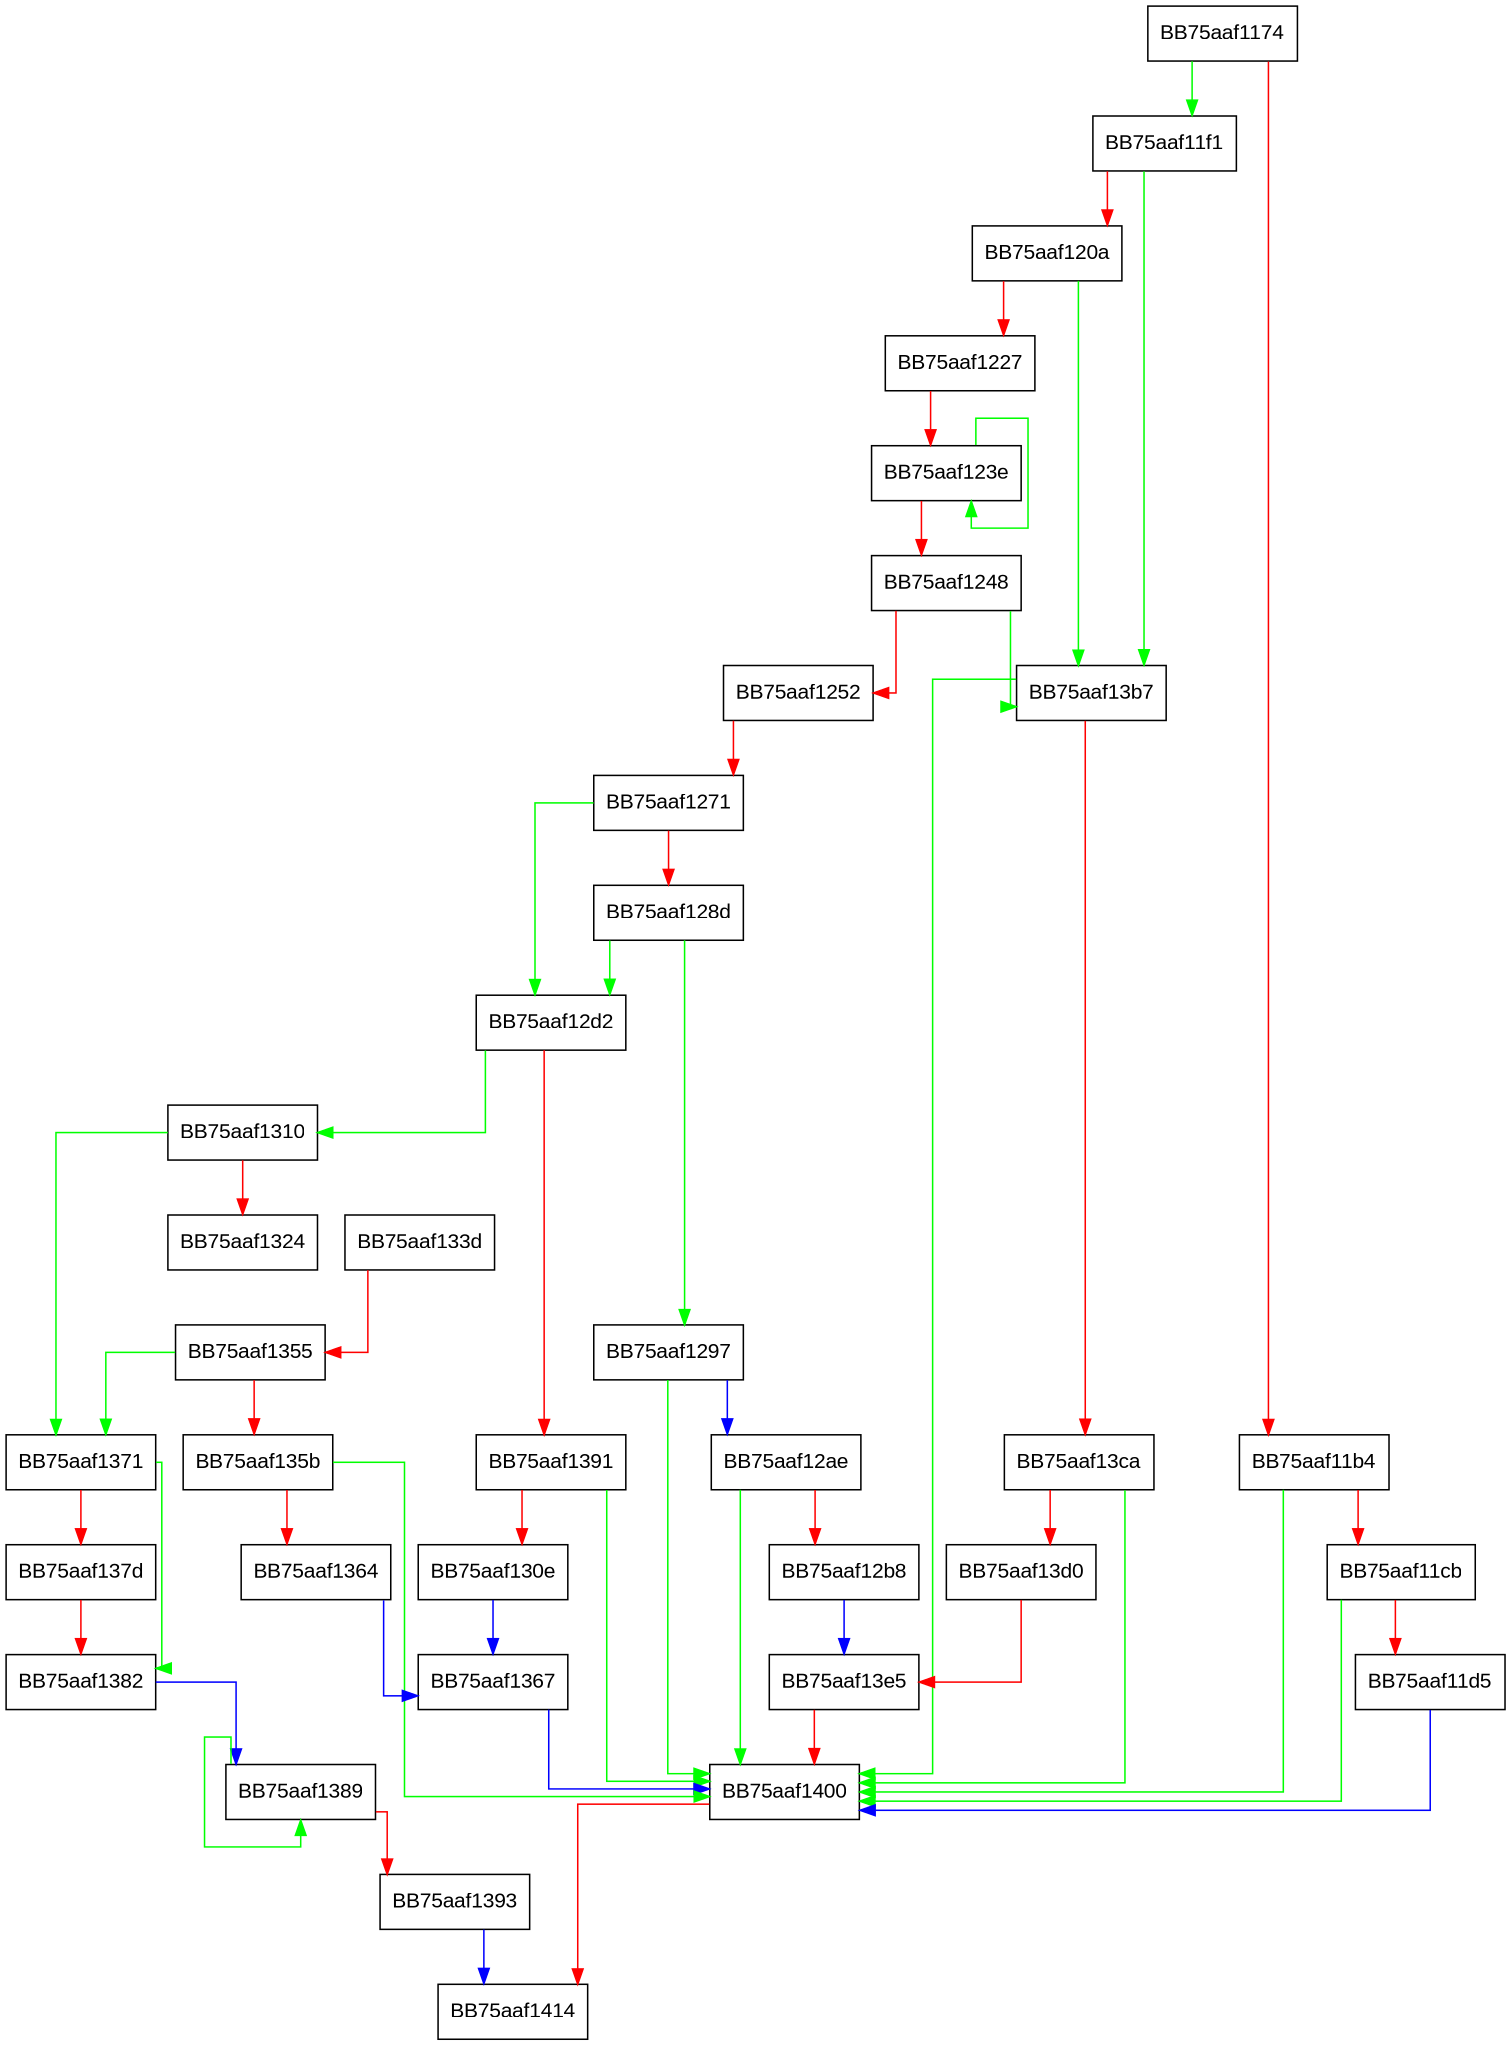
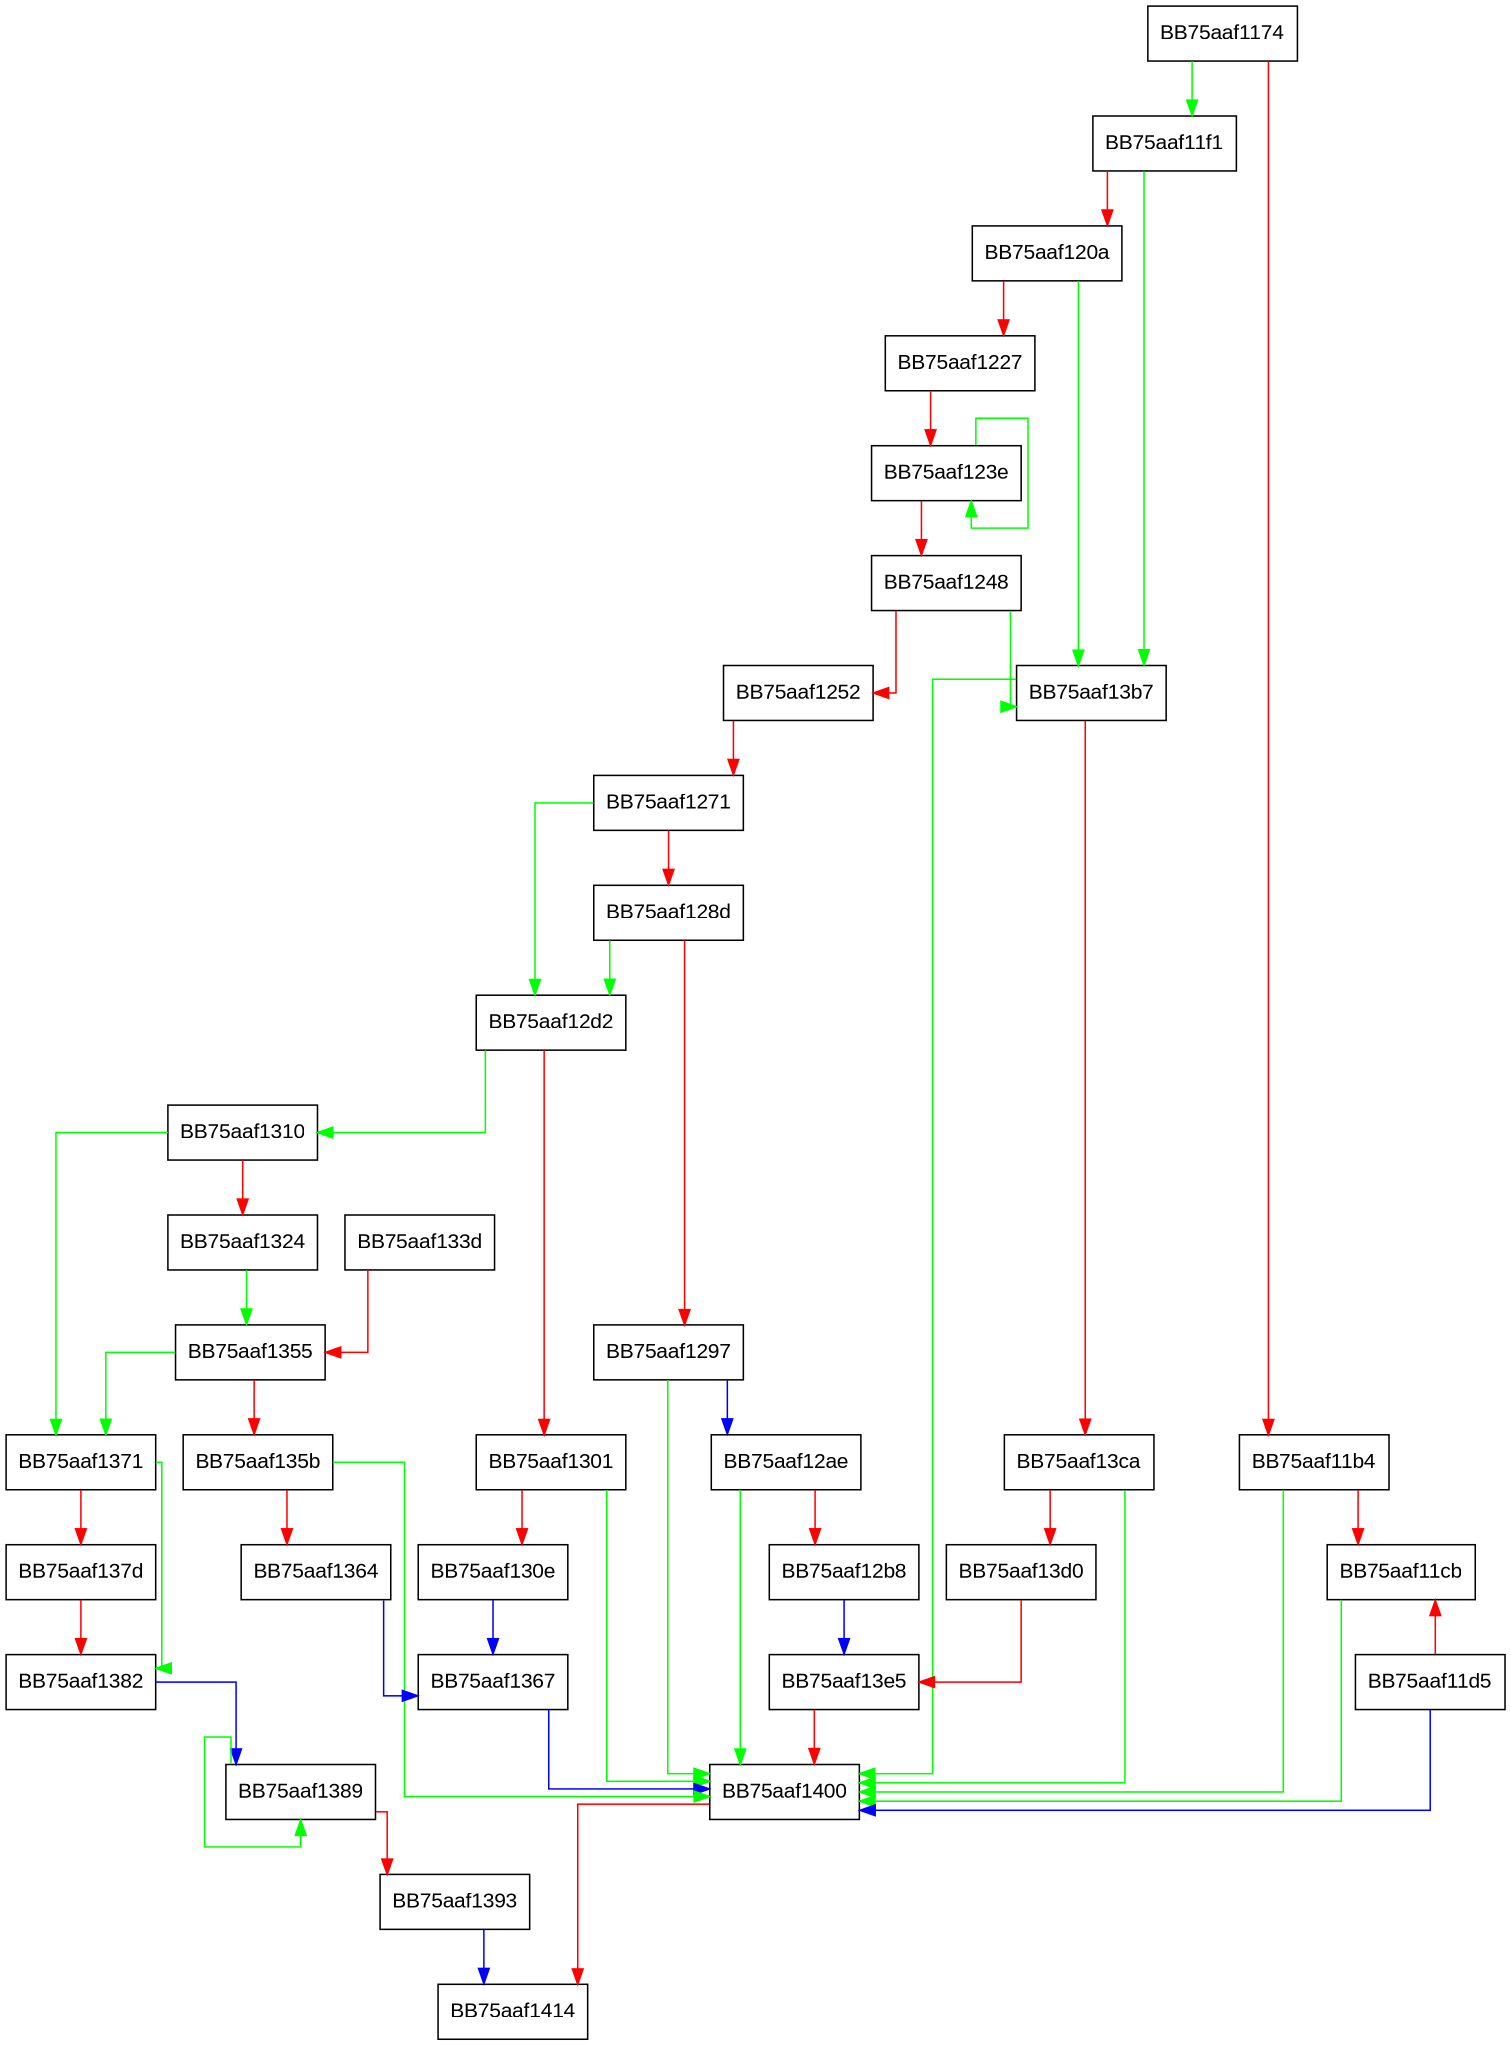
(685, 1125) -> (685, 1125)
none -> (247, 1290)
(551, 1462) -> (551, 1462)
(1395, 1619) -> (1435, 1635)
